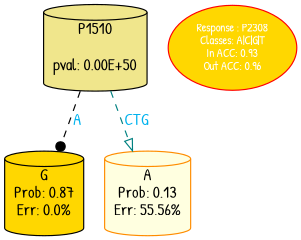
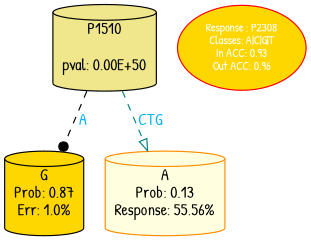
(44, 193) -> (44, 193)
(148, 193) -> (165, 193)
